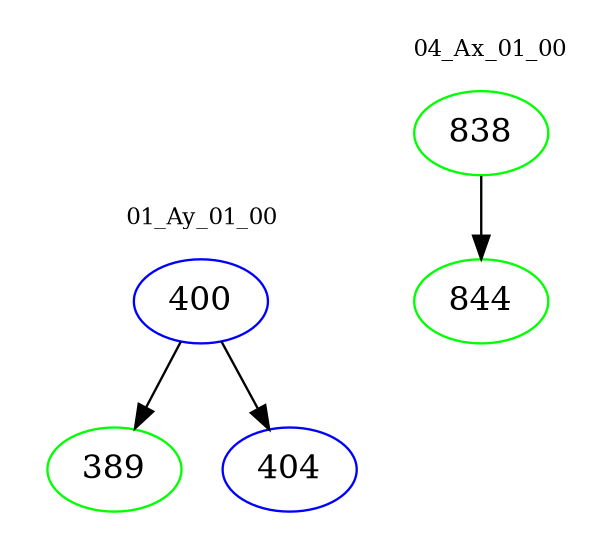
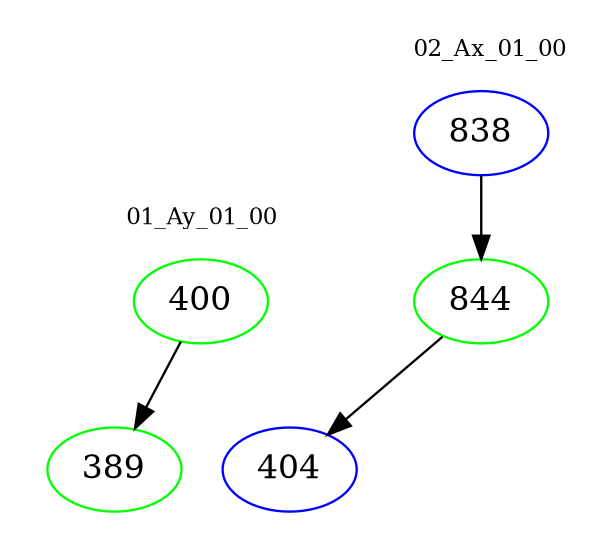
(491, 50) -> (491, 50)
(481, 133) -> (481, 133)
(201, 301) -> (201, 301)
(240, 375) -> (394, 378)
